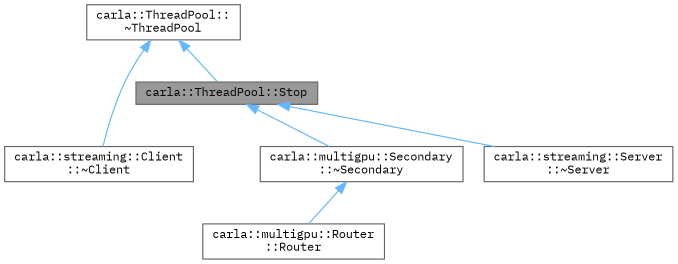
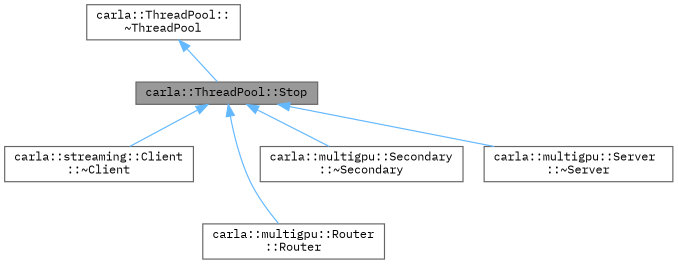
(119, 96) -> (164, 128)
(578, 164) -> (578, 164)
(324, 207) -> (247, 173)
